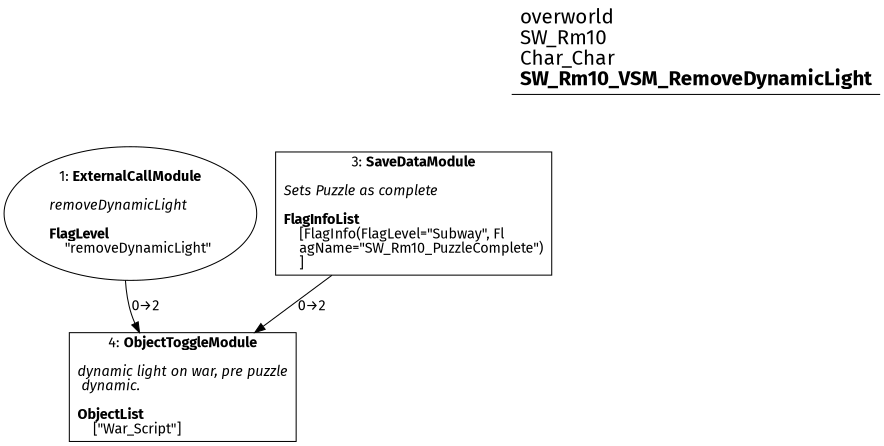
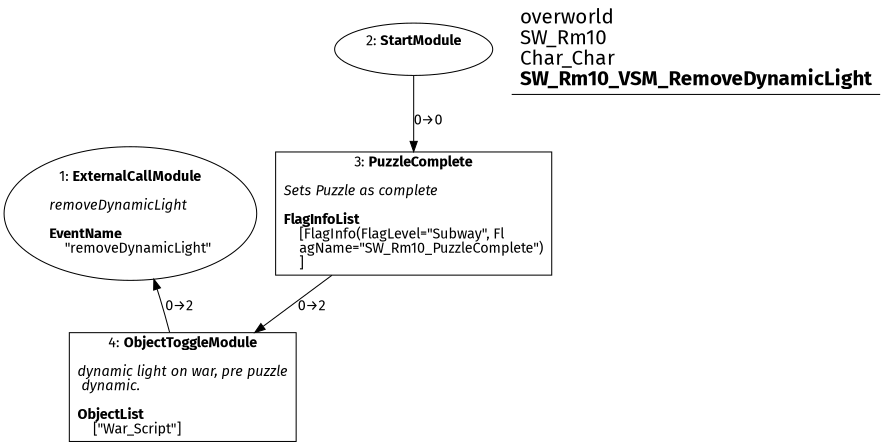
none -> (414, 49)
(421, 162) -> (421, 162)
(80, 234) -> (86, 234)
(128, 302) -> (164, 311)
